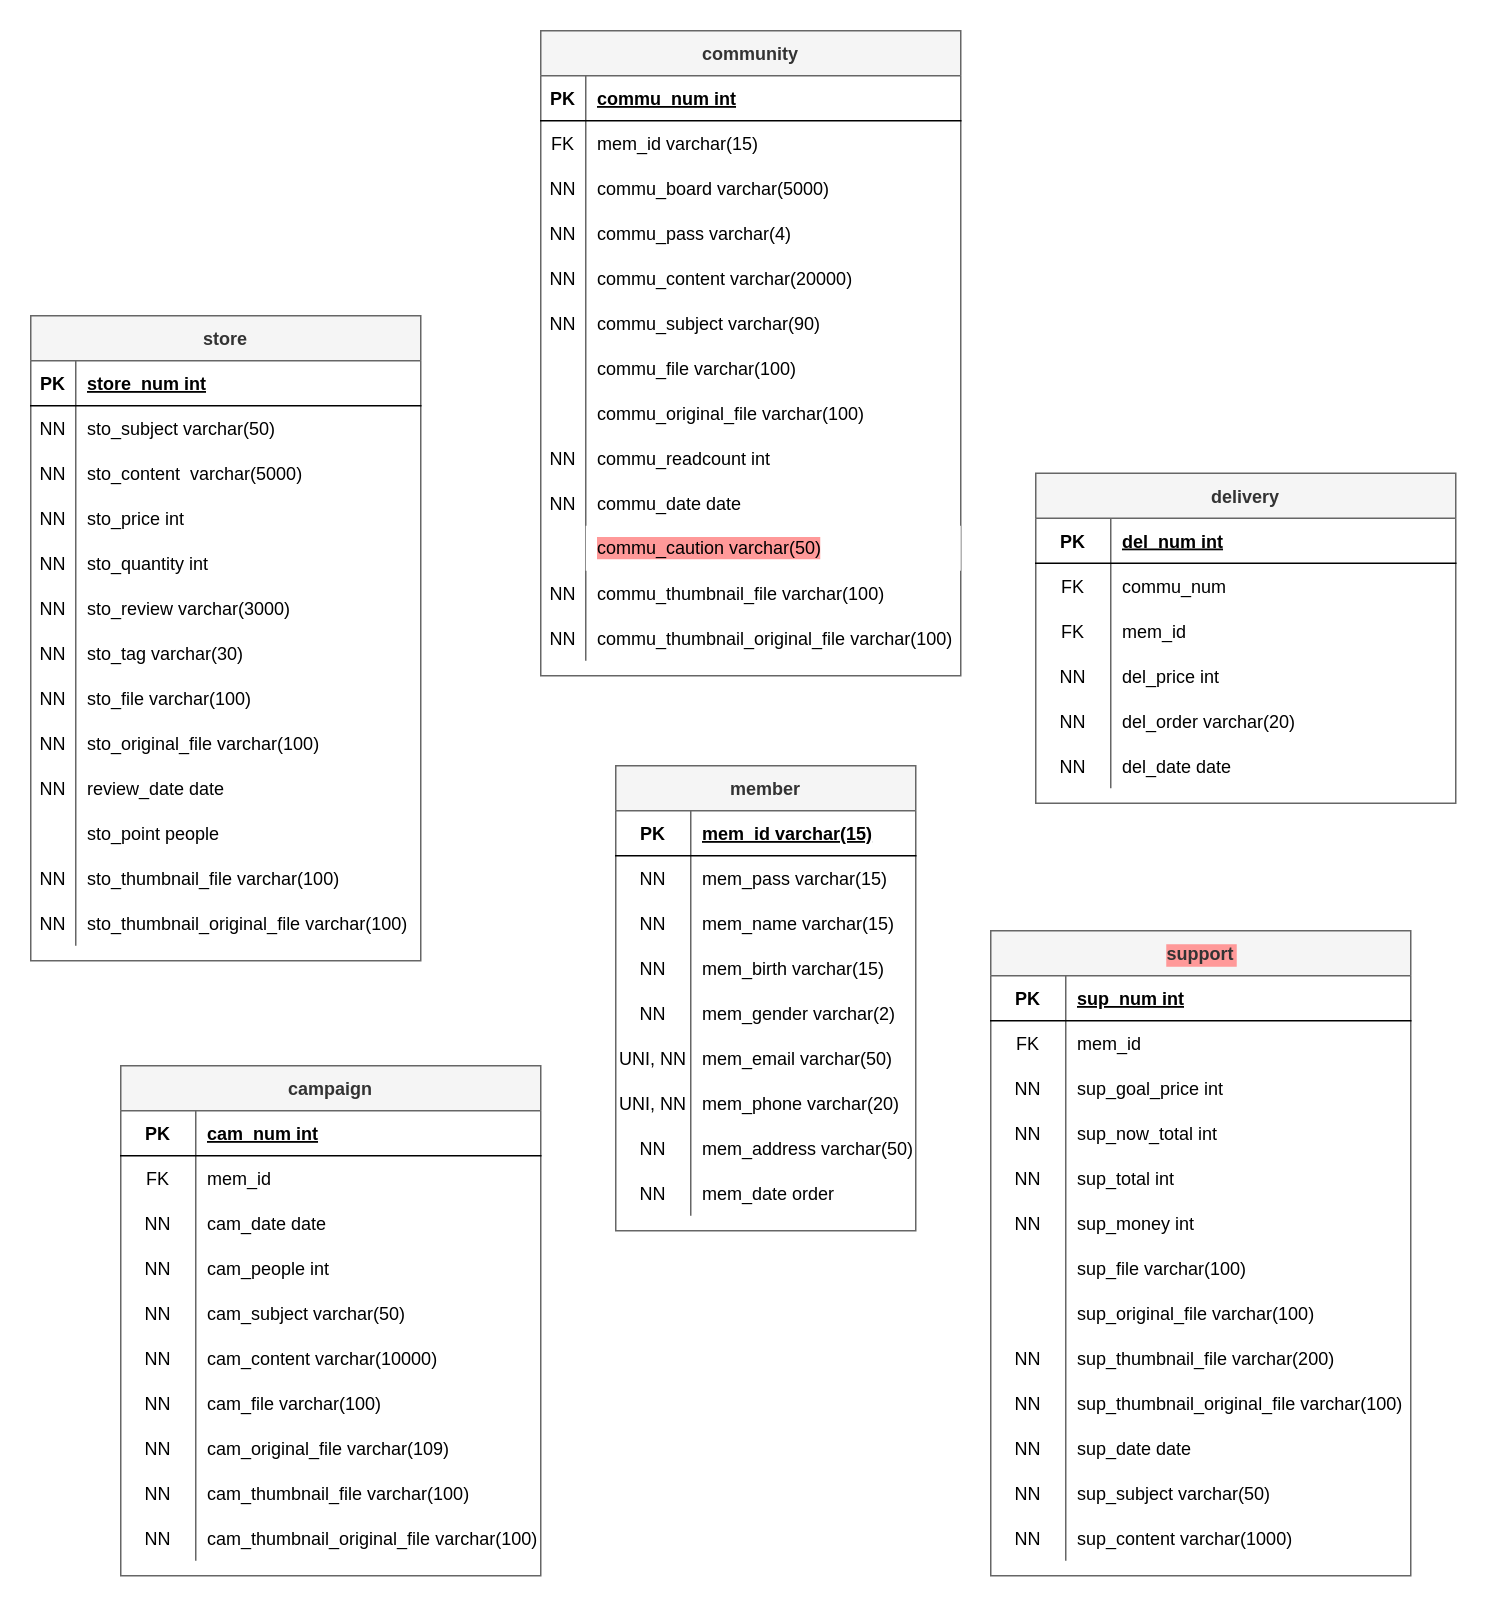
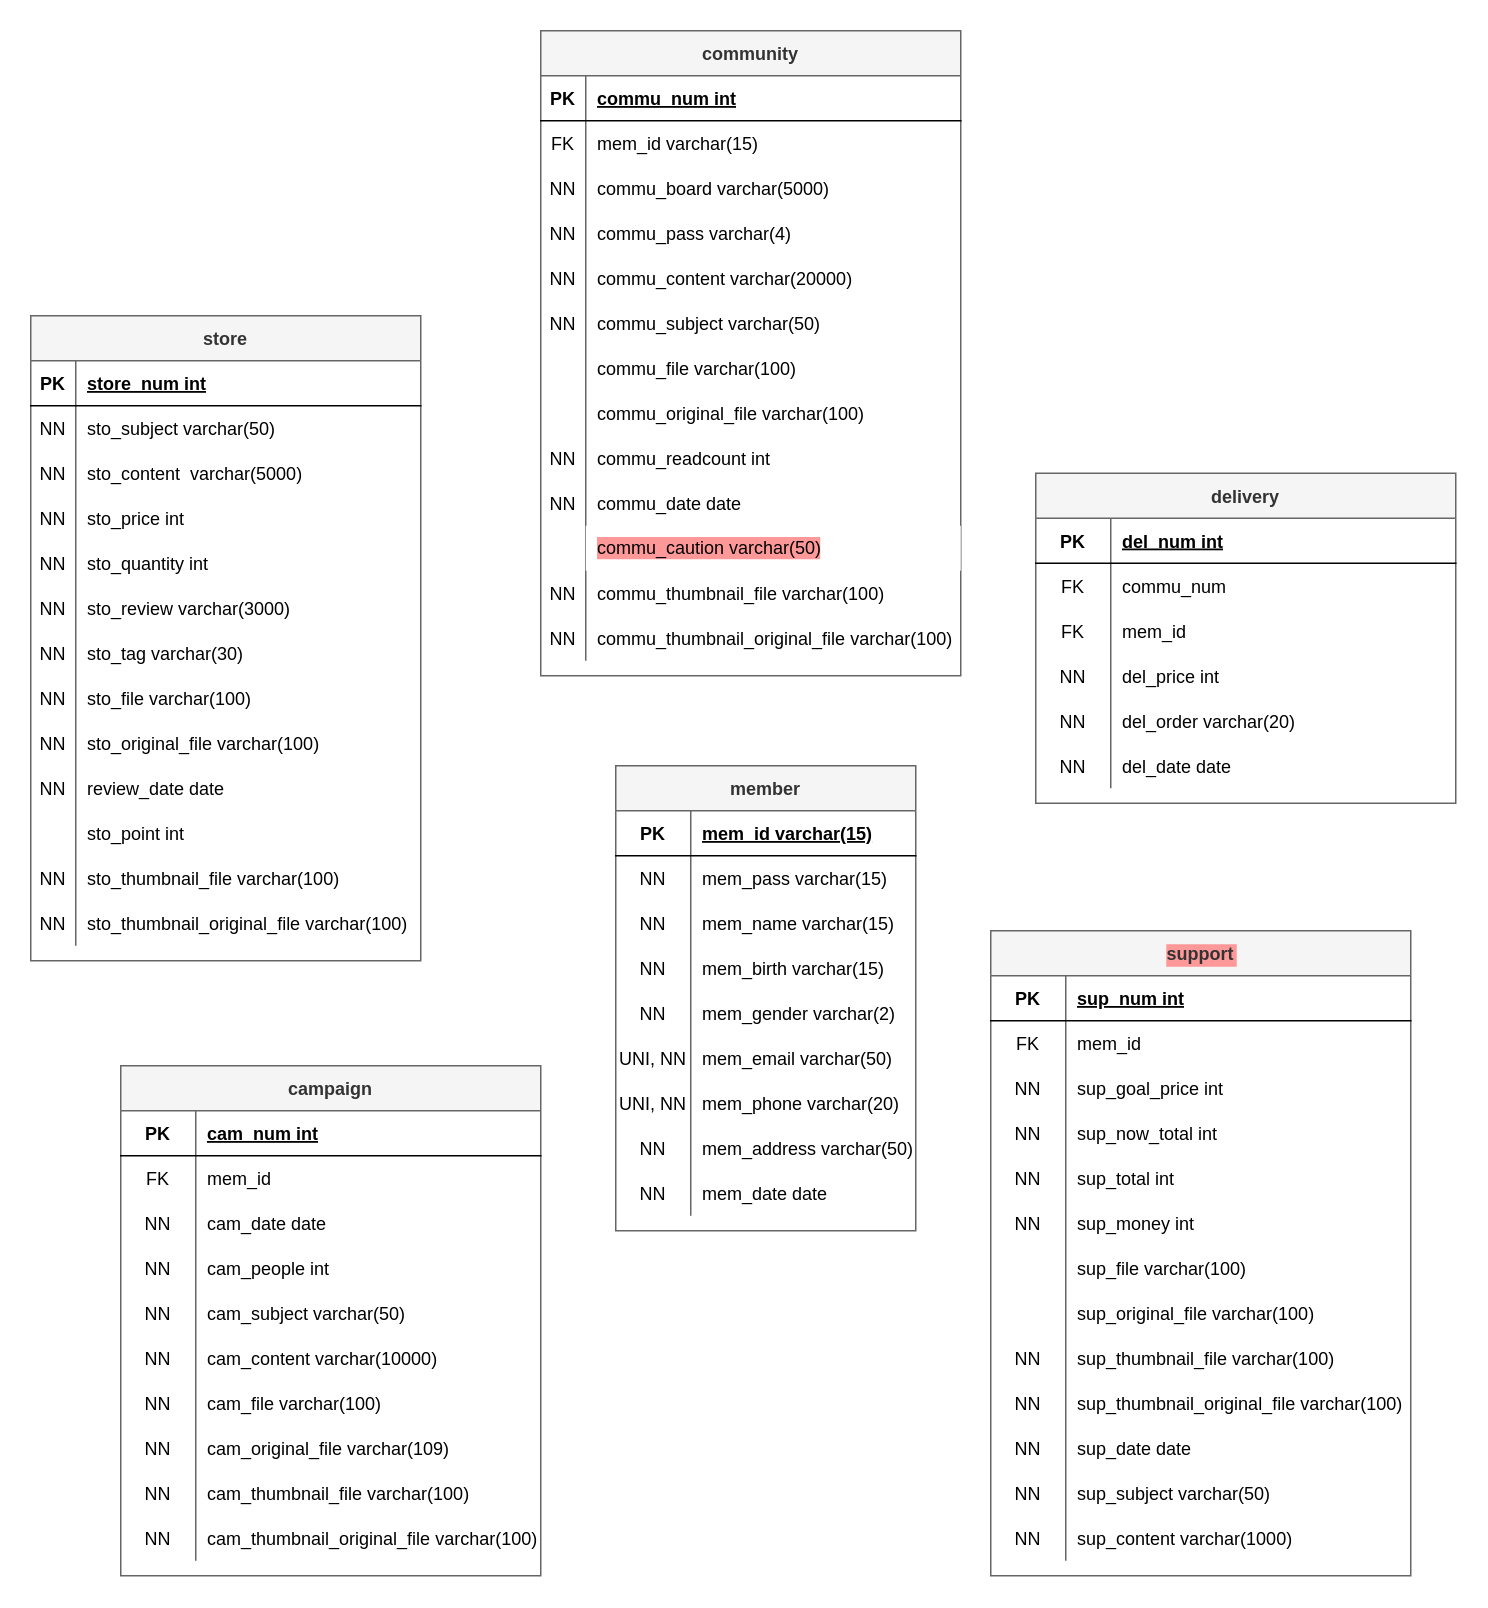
(721, 324) -> (721, 324)
(161, 834) -> (146, 834)
(770, 1194) -> (765, 1194)
(1222, 1359) -> (1222, 1359)
